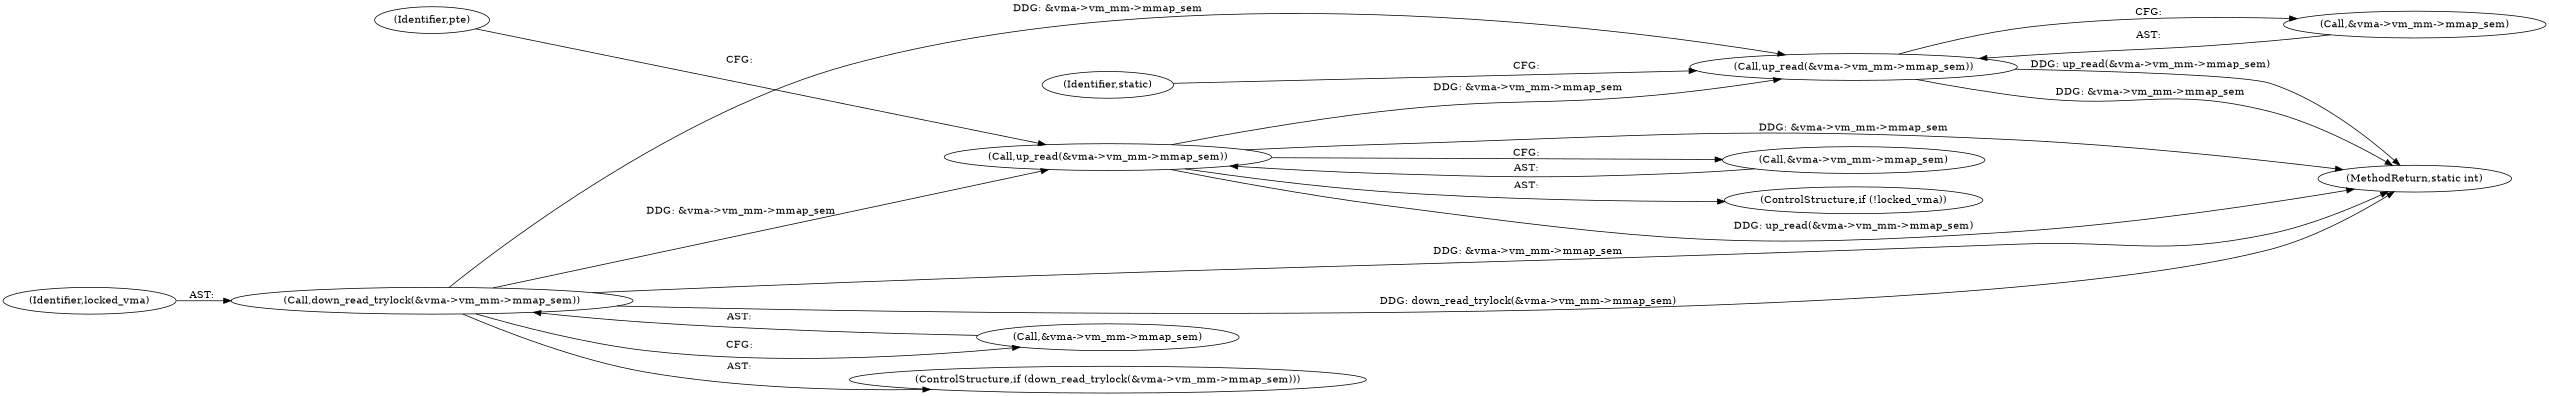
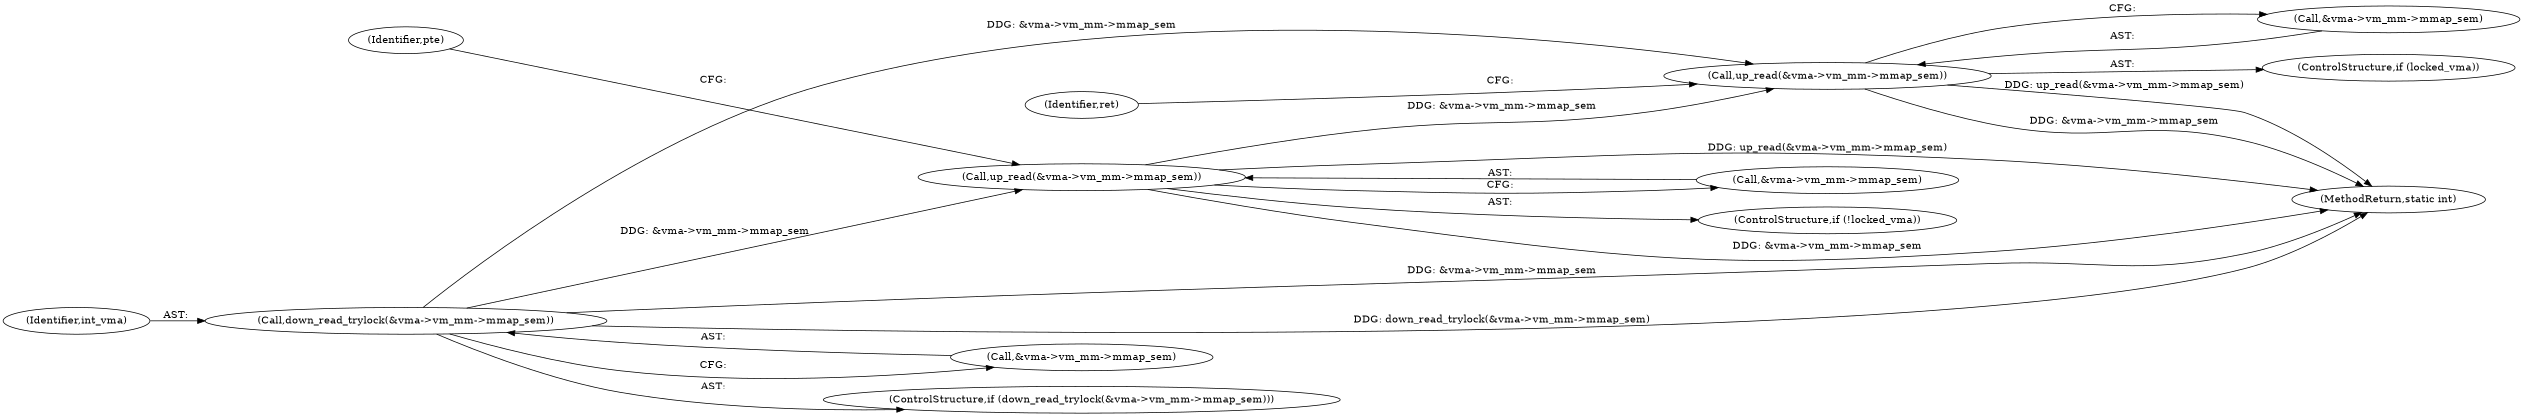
none -> (2389, 68)
(1108, 85) -> (1082, 105)
(90, 301) -> (77, 321)
